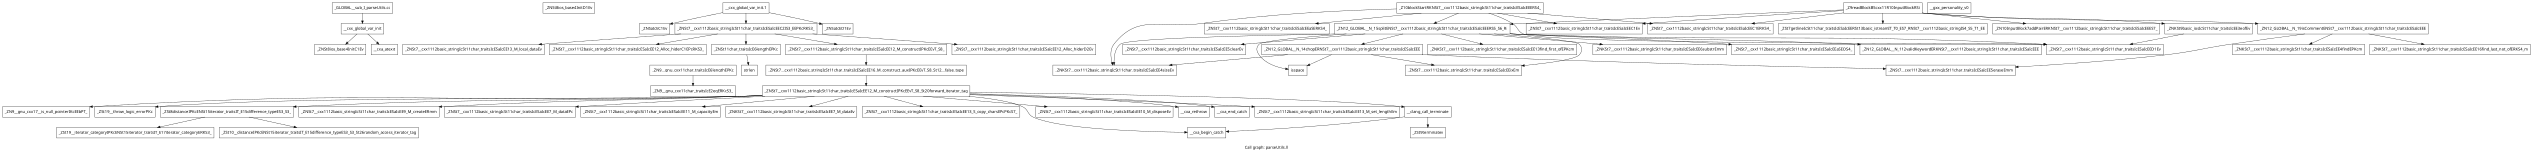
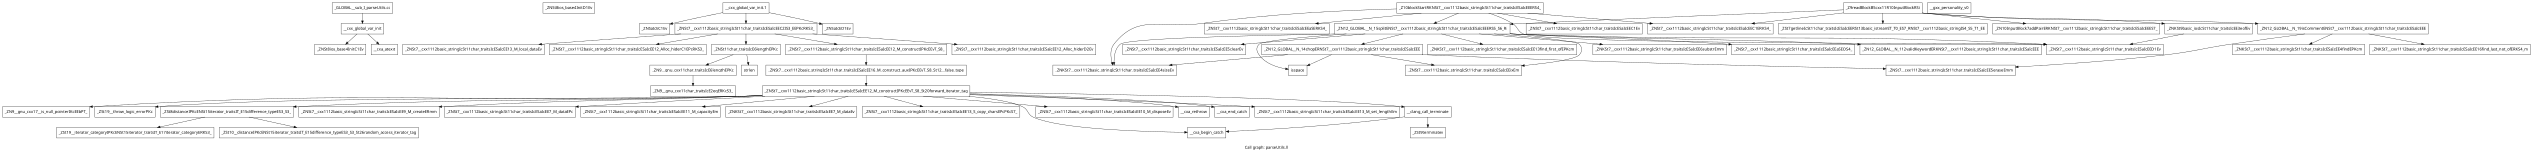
(1744, 17) -> none
none -> (721, 59)
